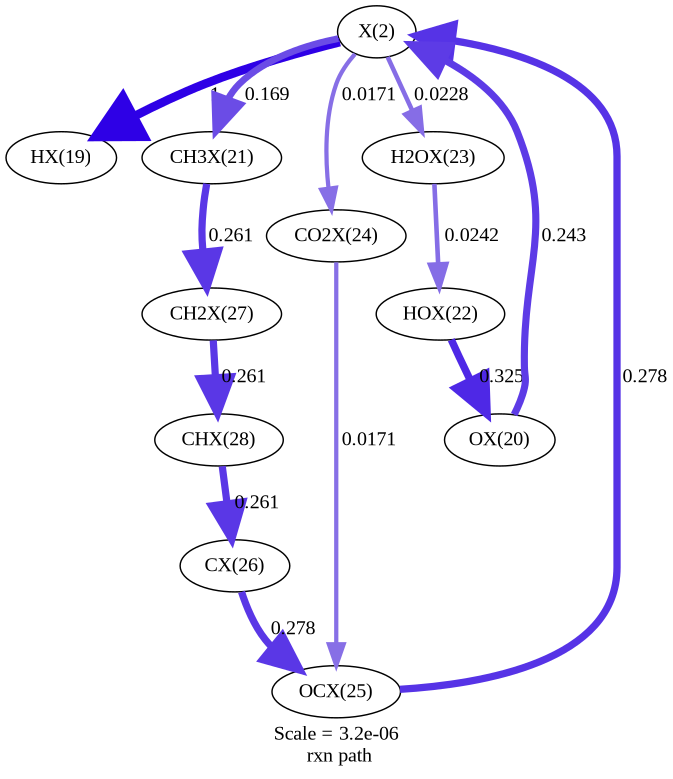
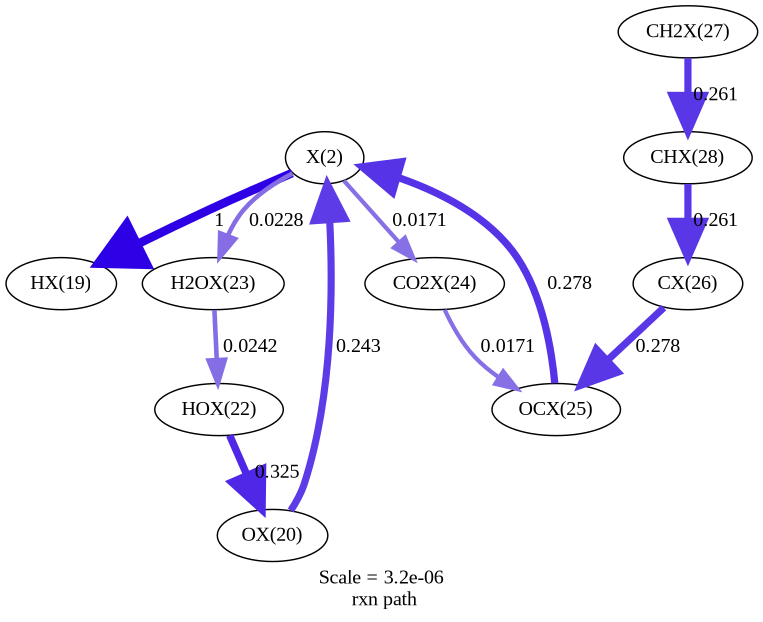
(212, 158) -> none
